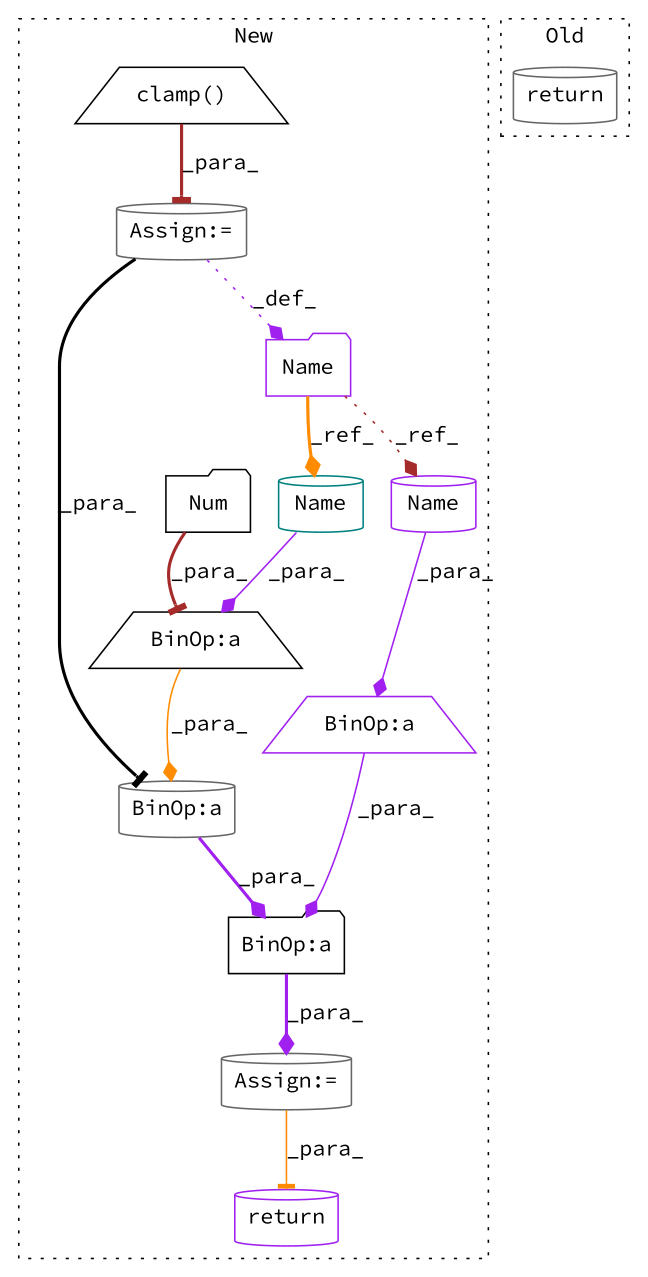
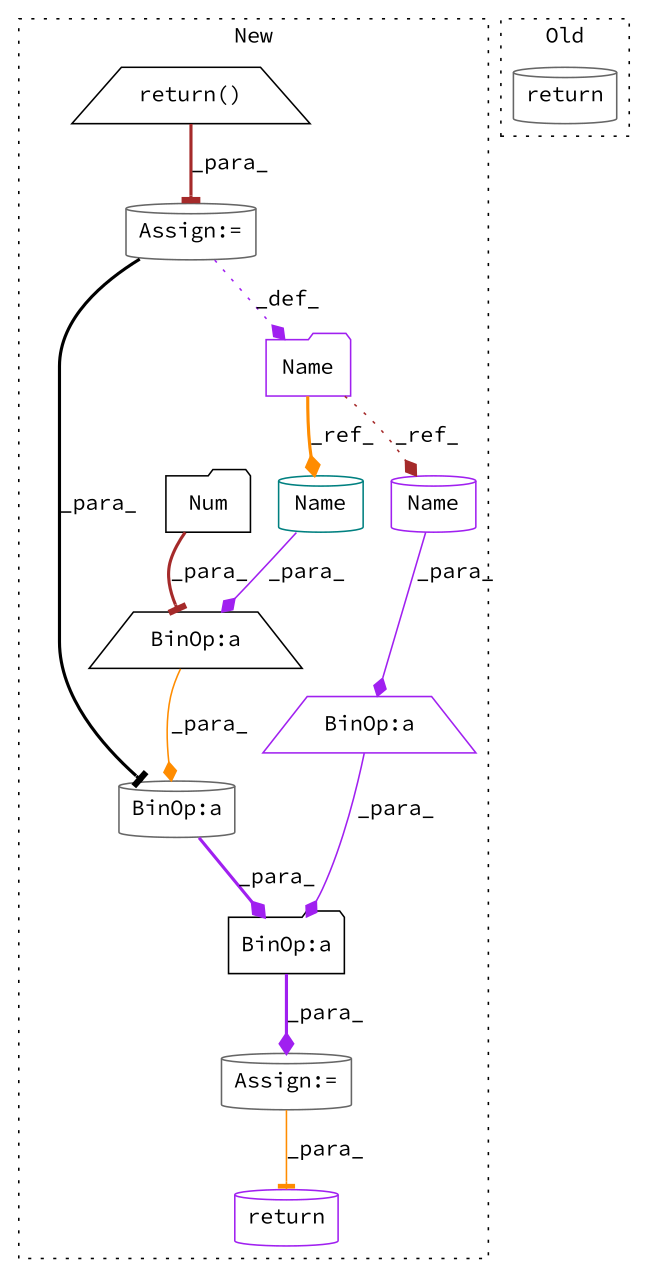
(182, 95) -> (191, 95)
